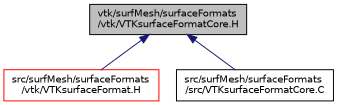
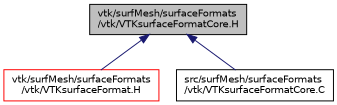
(81, 85) -> (81, 85)
(255, 85) -> (255, 85)
